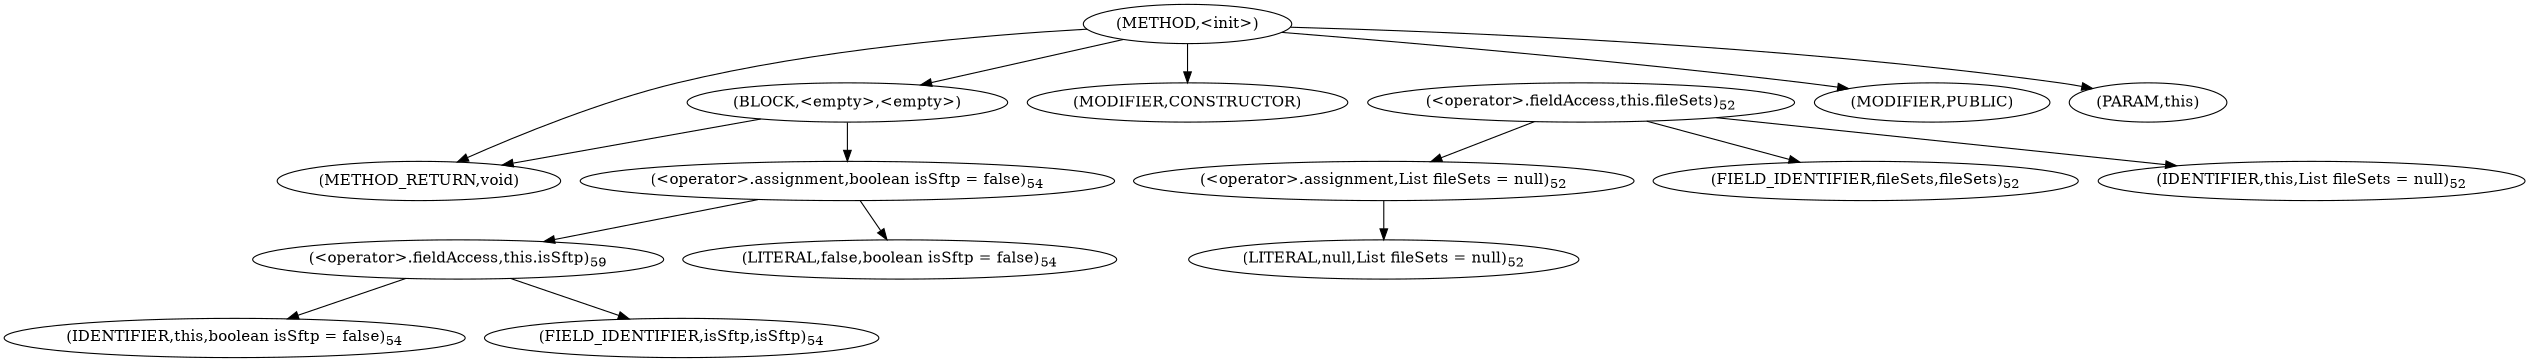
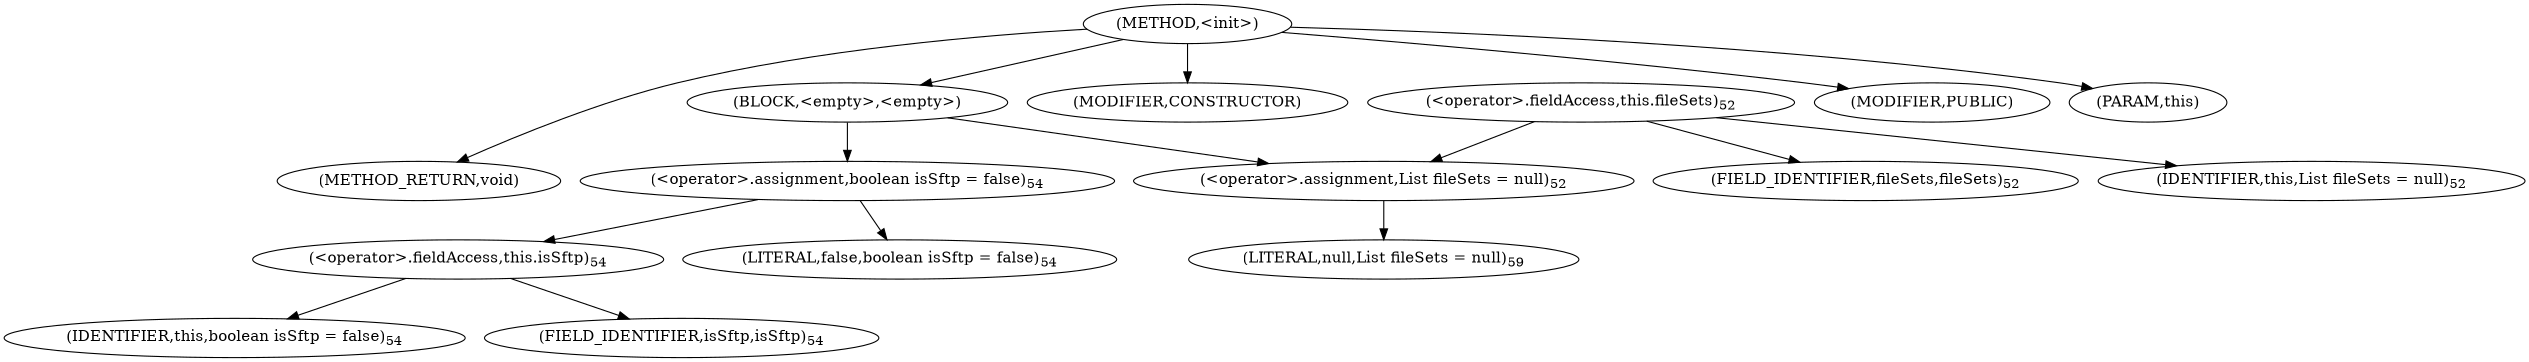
(637, 141) -> (1103, 140)
(599, 258) -> (599, 258)
(1516, 258) -> (1516, 258)
